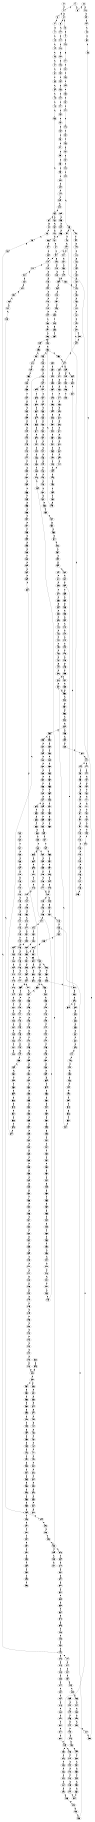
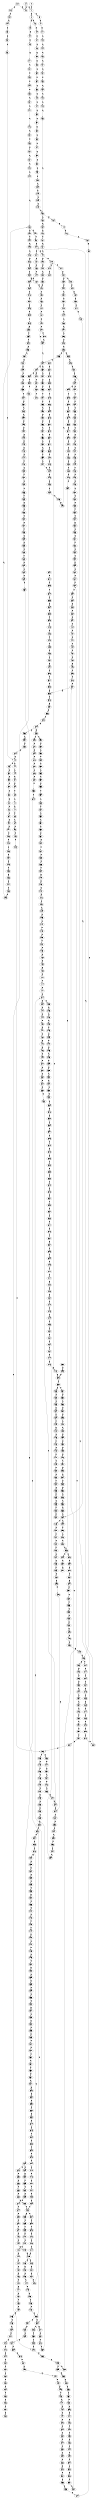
(48, 278) -> (63, 278)
none -> (41, 833)
none -> (42, 1001)
none -> (55, 1812)
